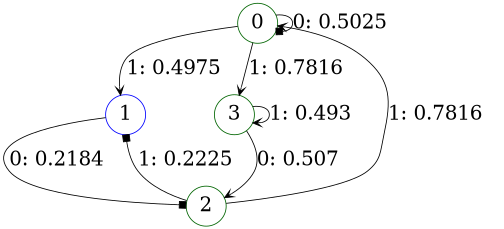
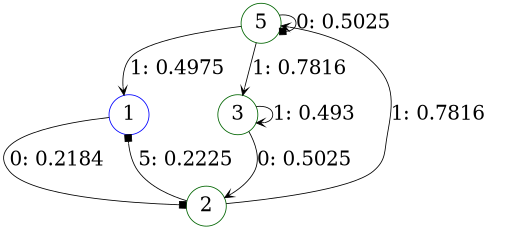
(258, 23) -> (261, 23)
(195, 160) -> (195, 160)
(310, 160) -> (313, 160)
